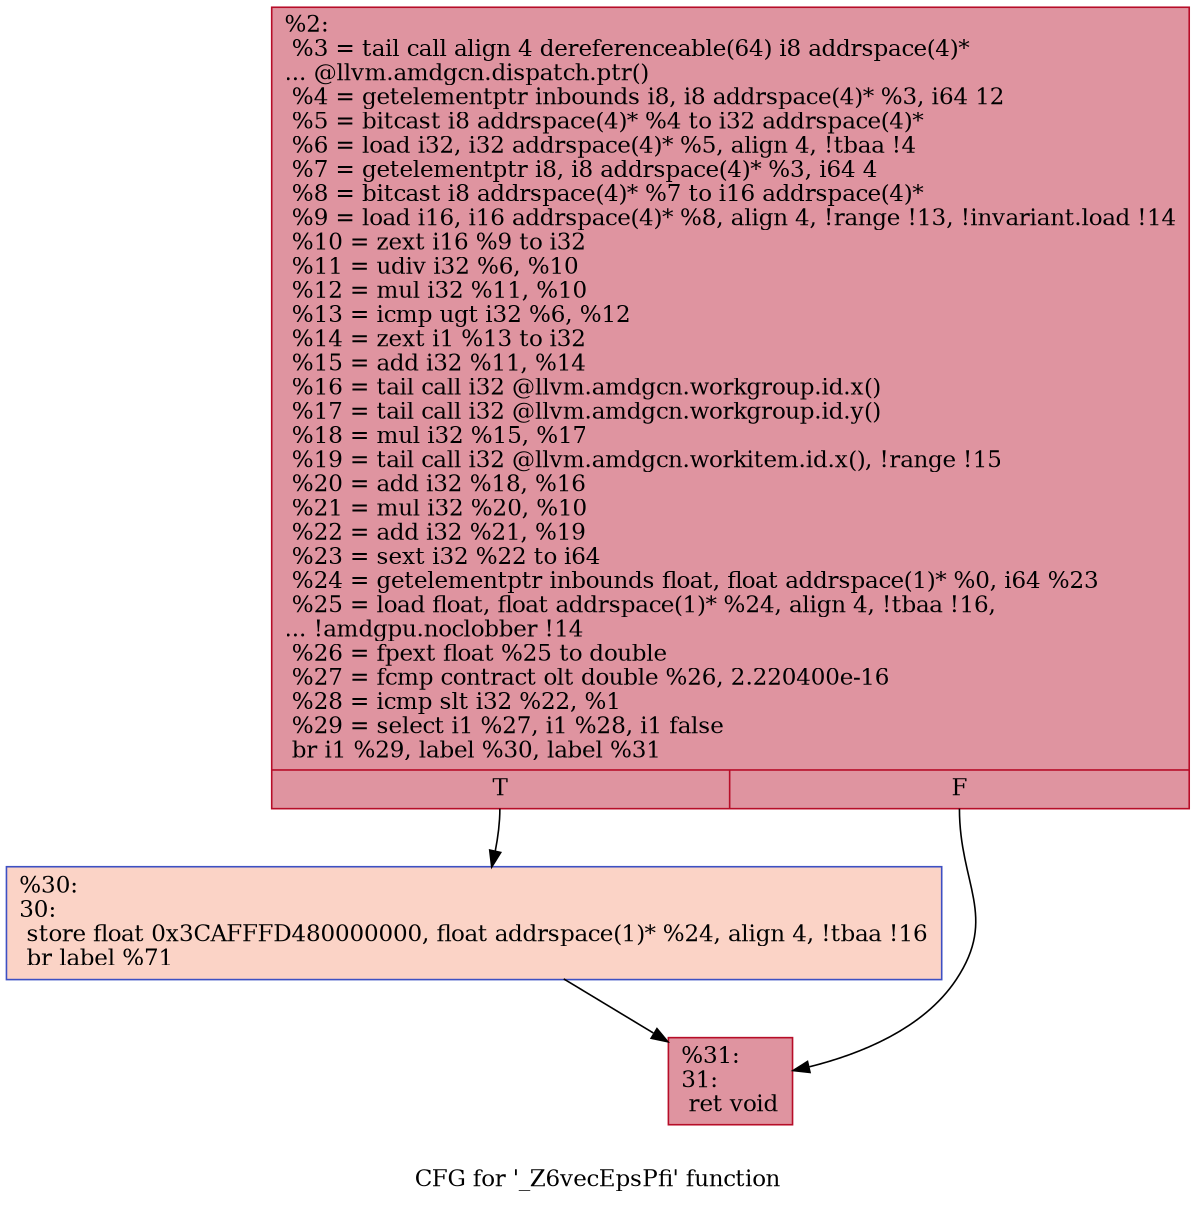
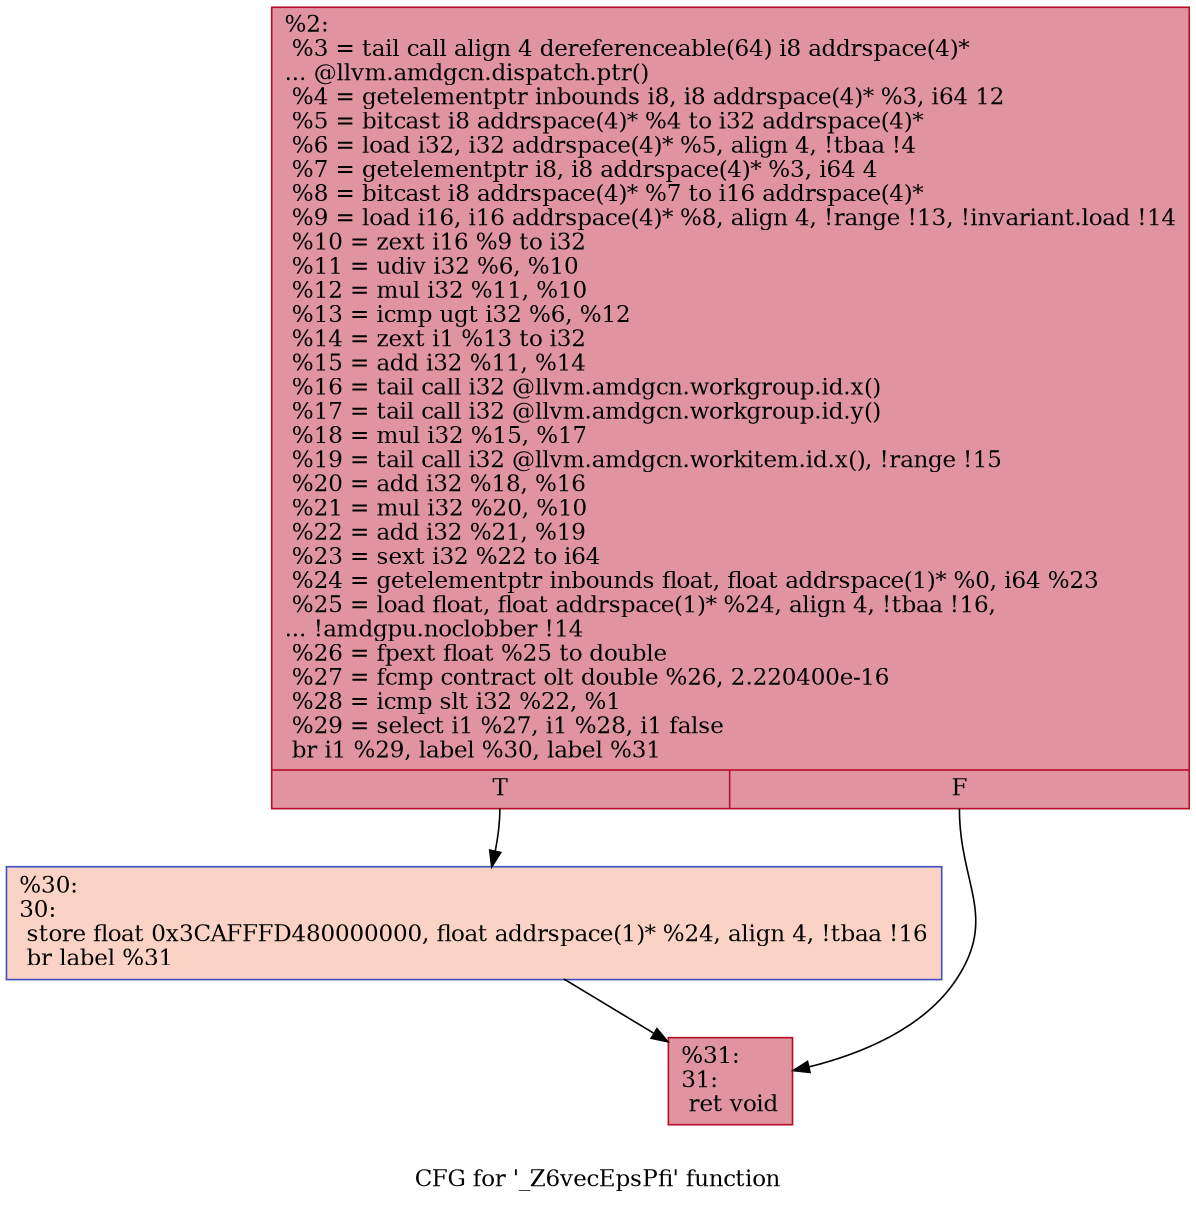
(97, 959) -> (97, 959)
